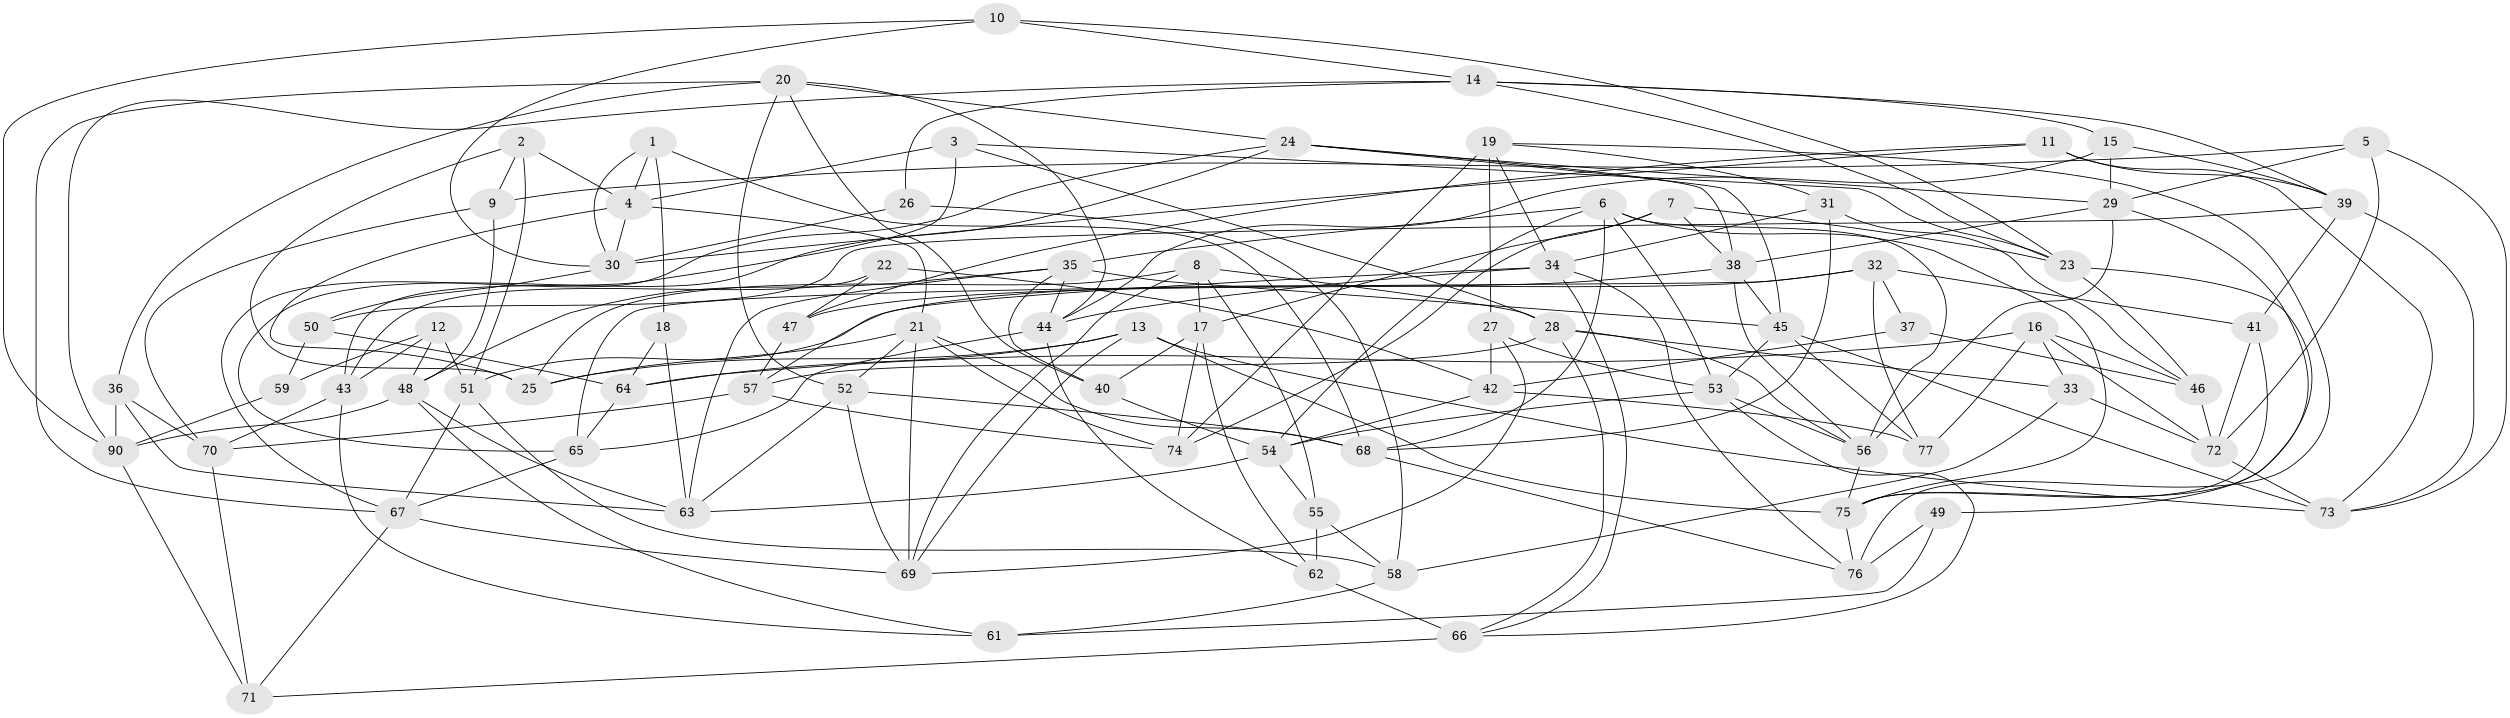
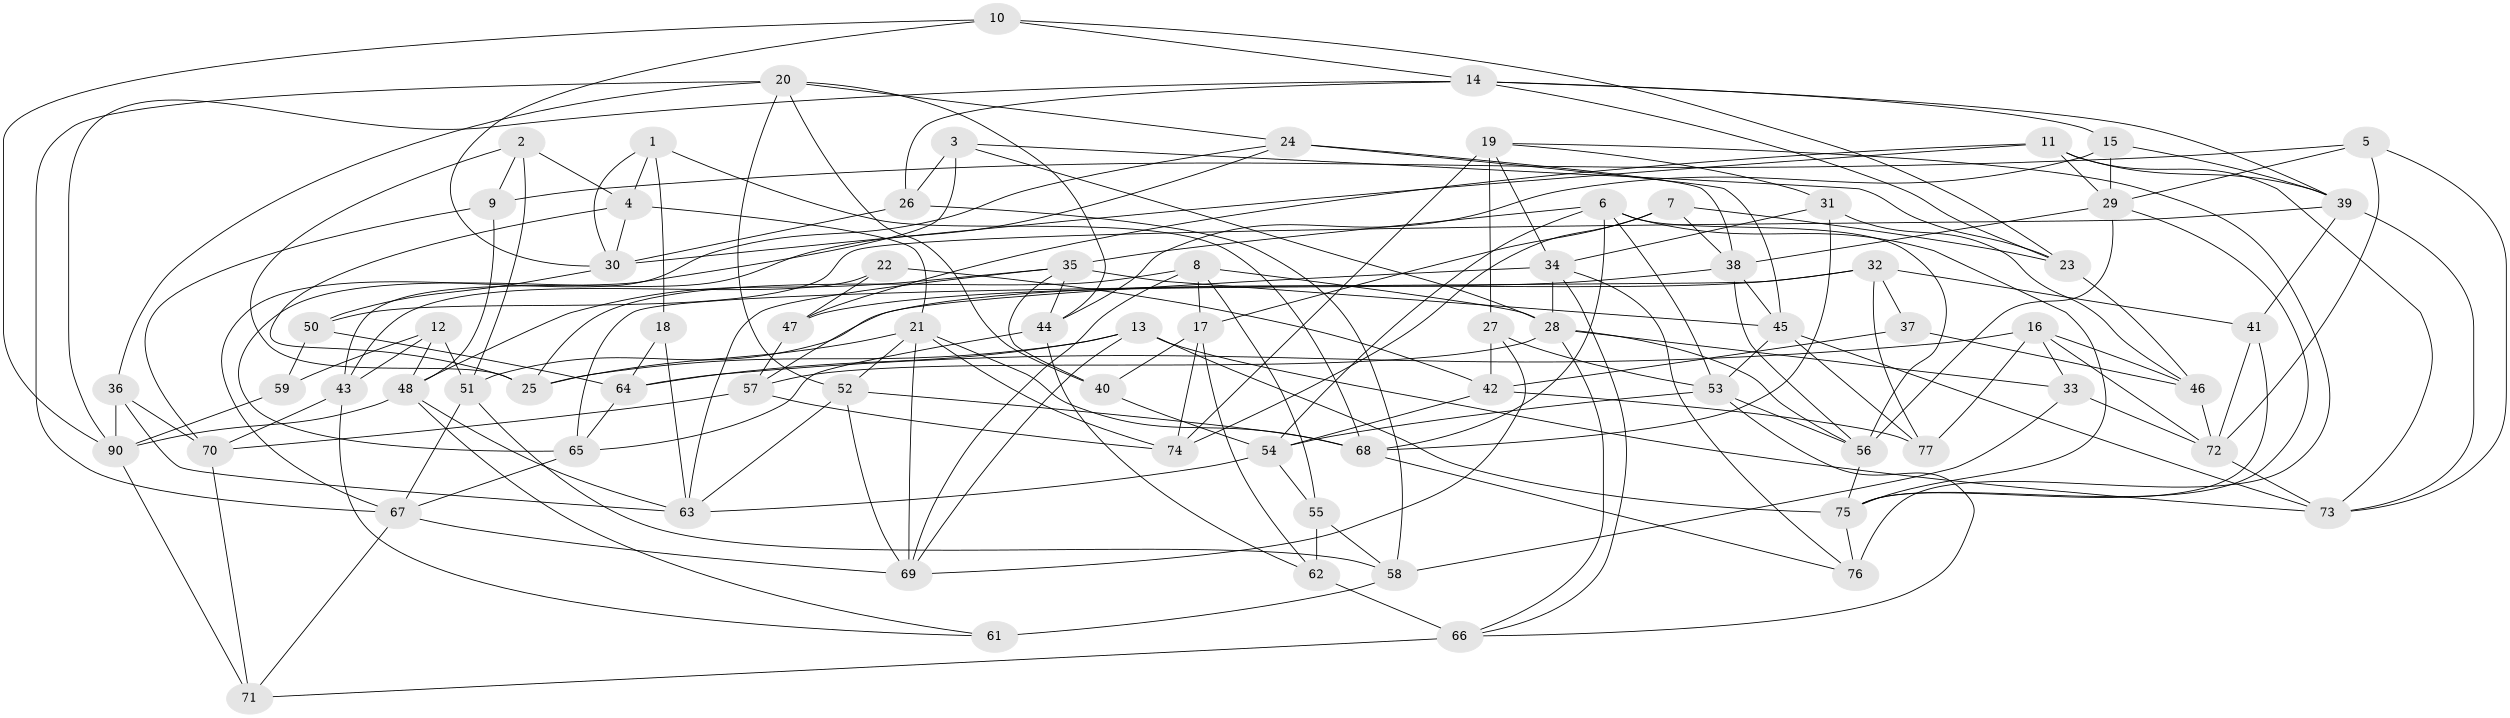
(820, 168) -> (930, 175)
(1699, 175) -> (2076, 170)
(1239, 294) -> (1553, 297)
(1938, 513) -> none
